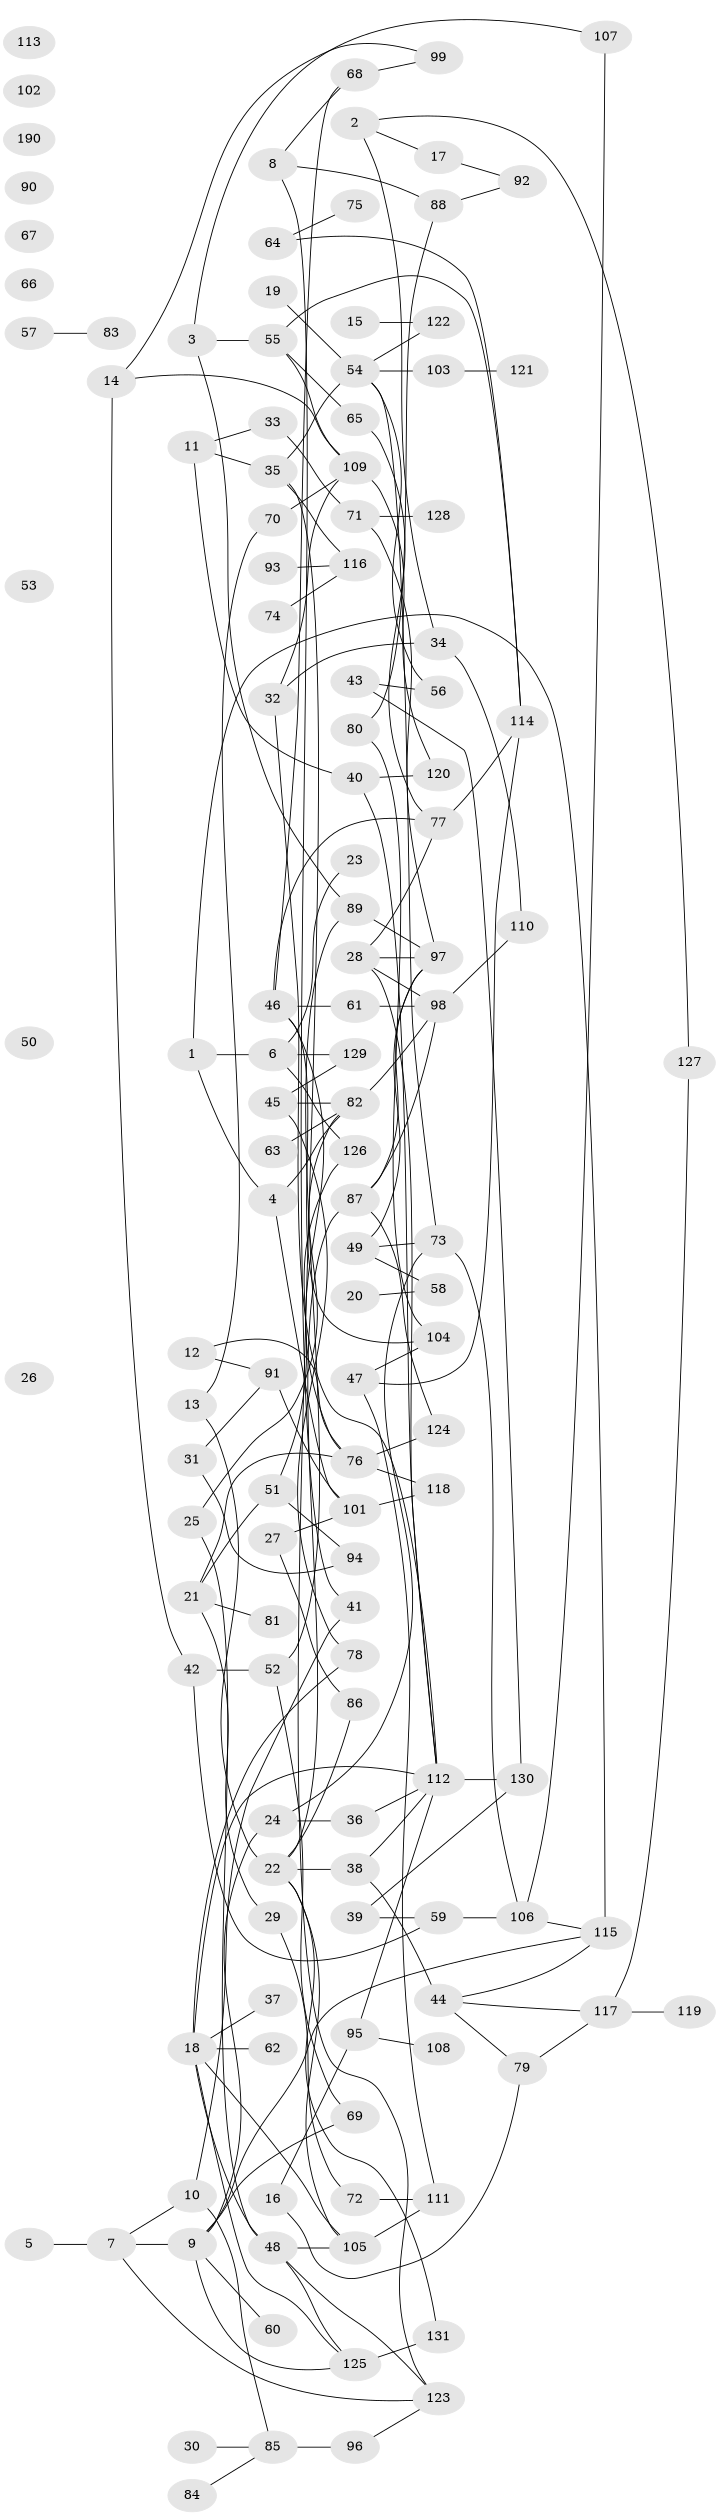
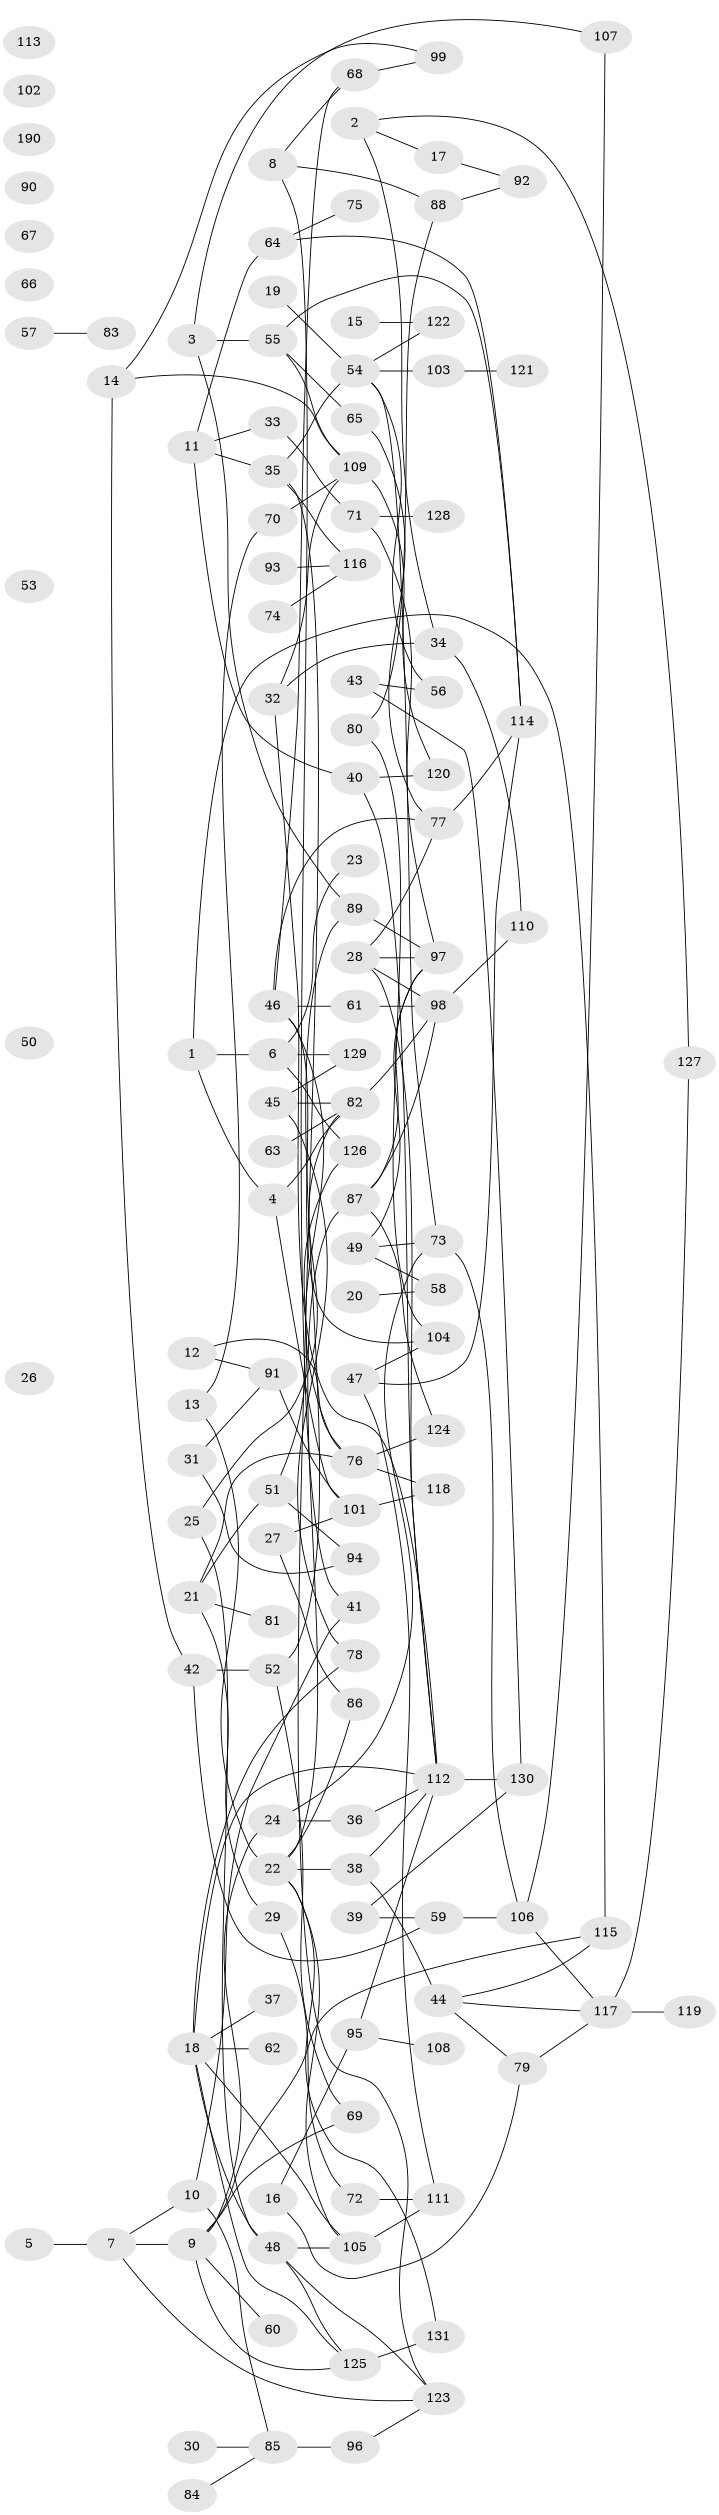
none -> (222, 346)
(564, 1925) -> (567, 1968)
